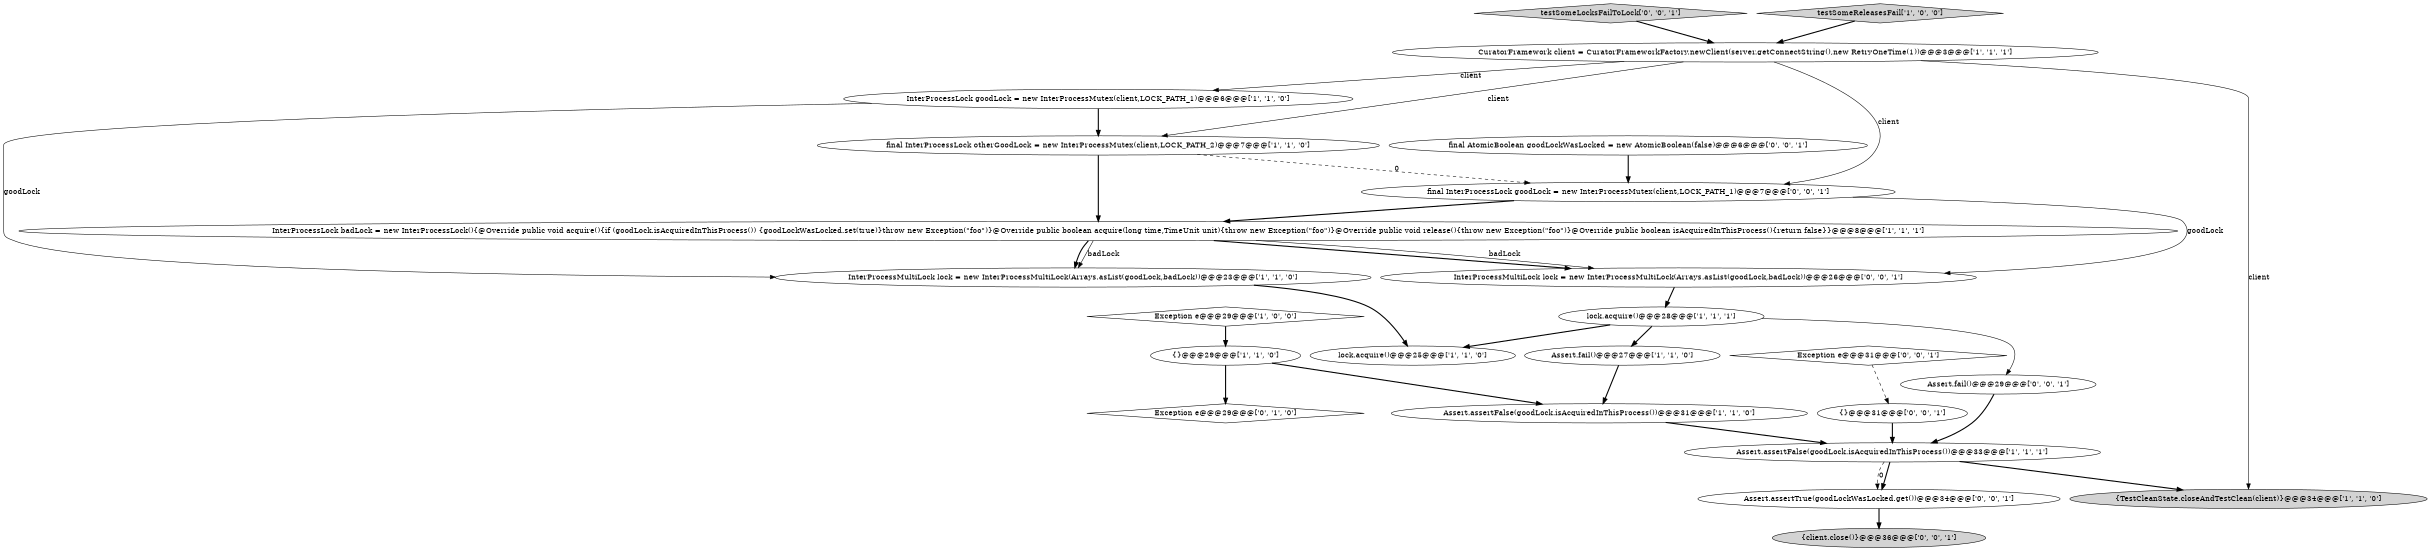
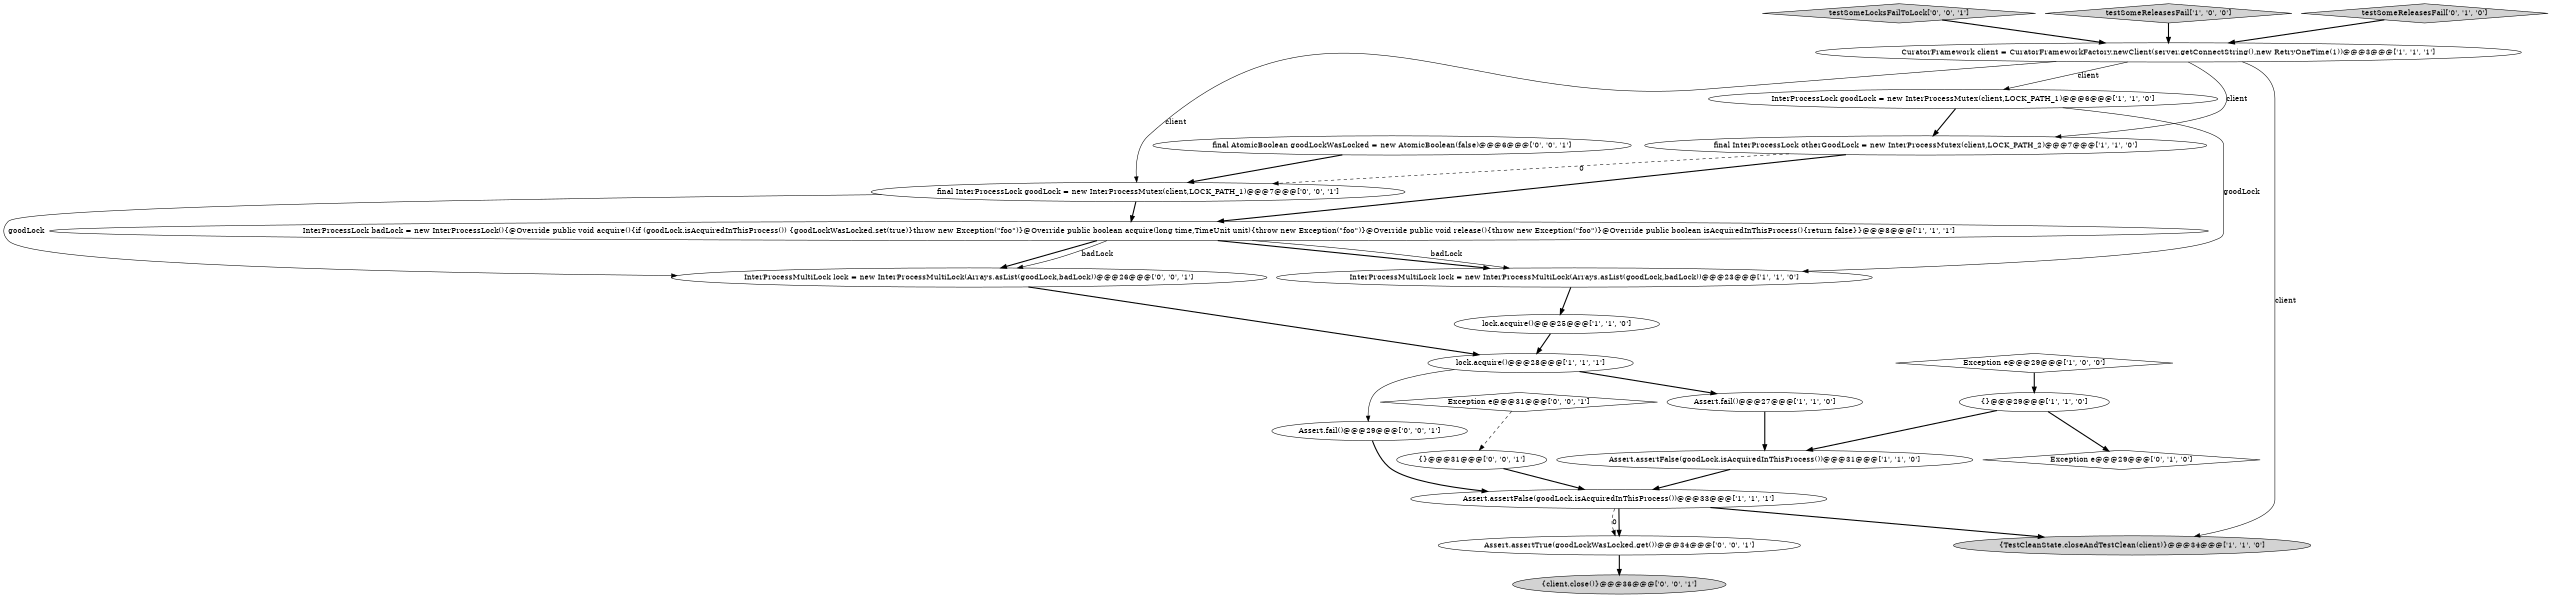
none -> (2425, 13)
(1540, 336) -> (1545, 341)
